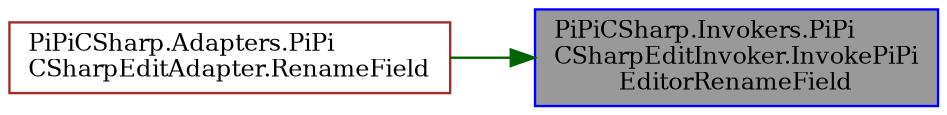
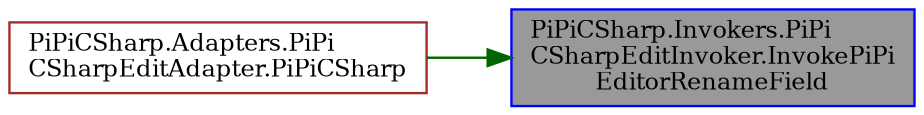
(230, 58) -> (218, 58)
